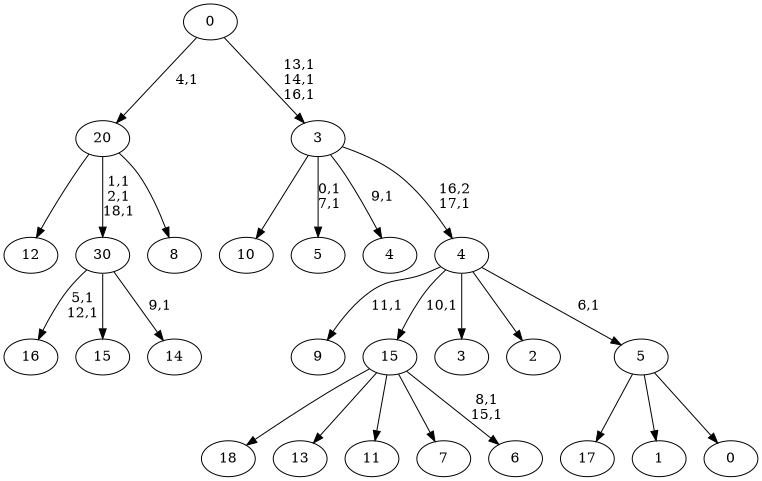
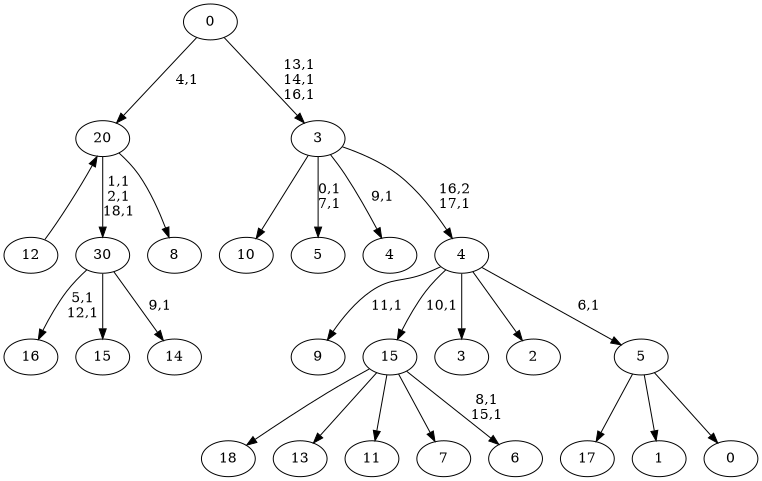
(64, 191) -> (70, 203)
